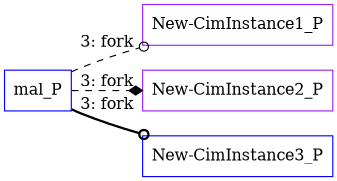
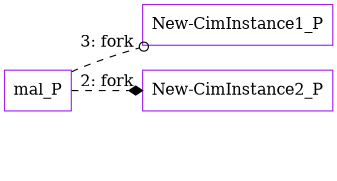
(107, 82) -> (107, 82)
(38, 91) -> (38, 91)
(238, 156) -> none
